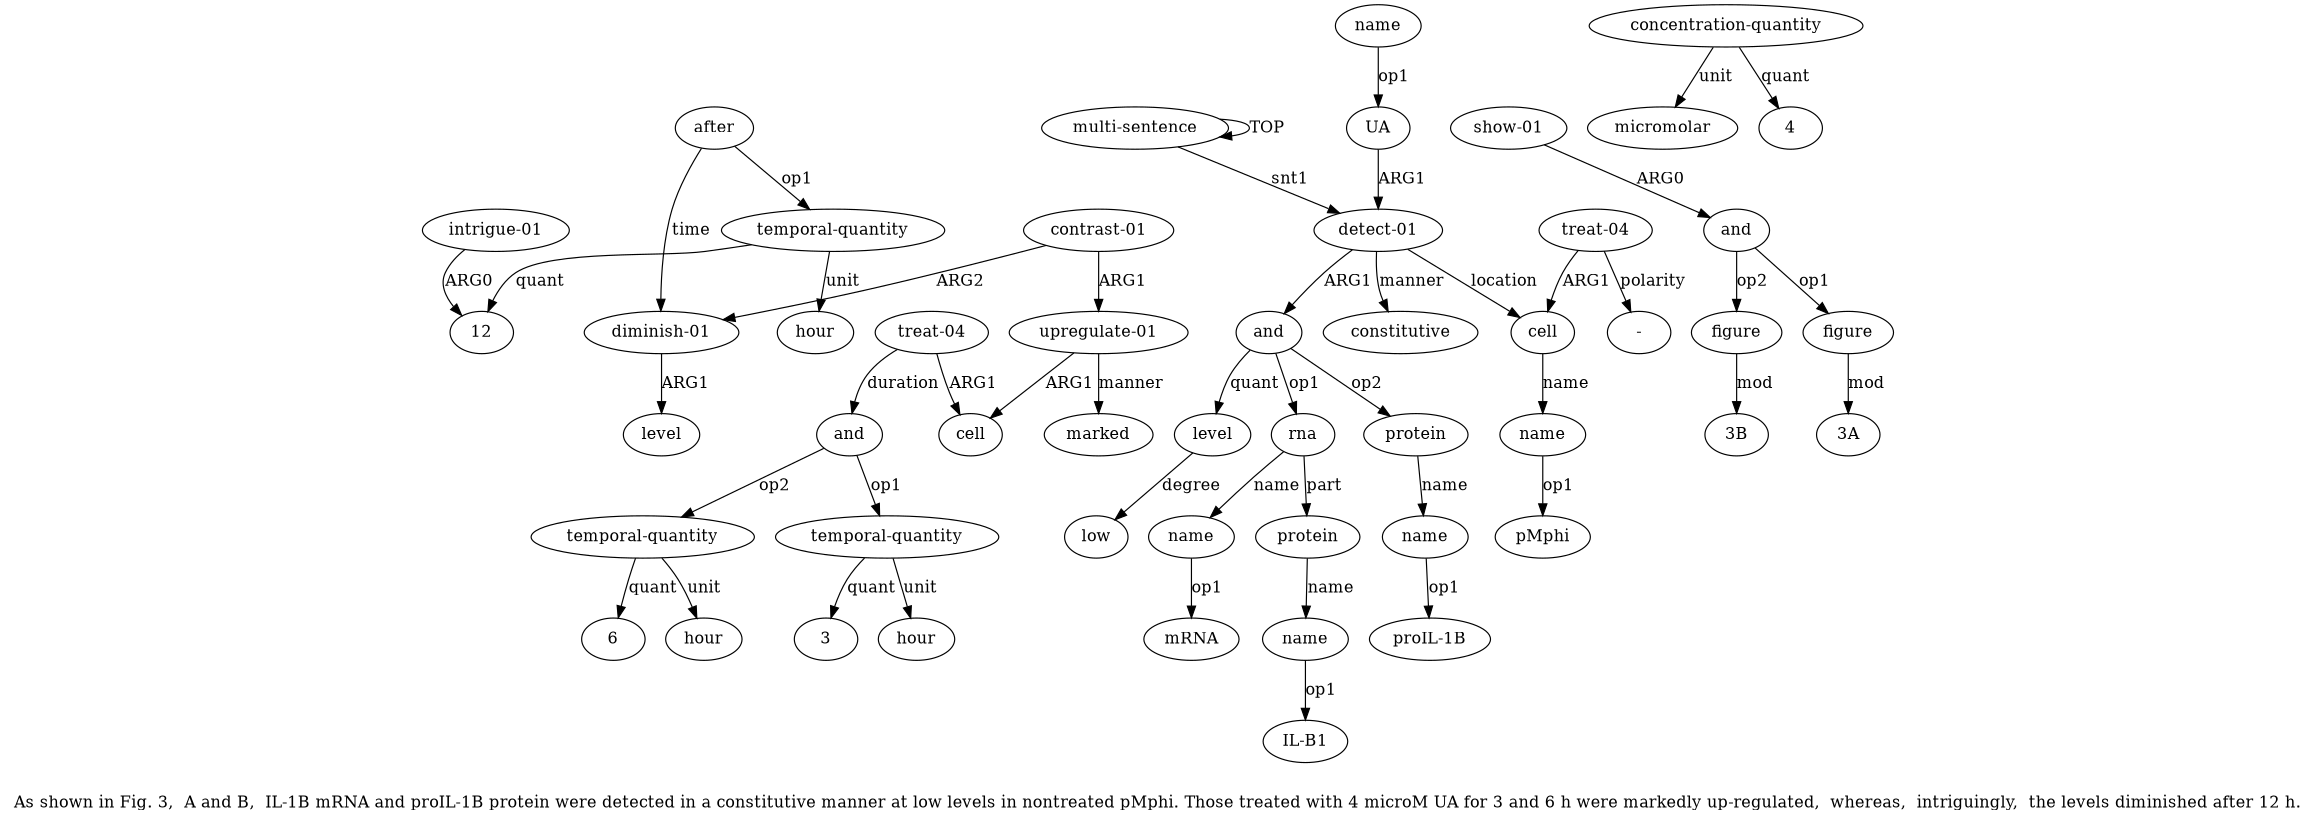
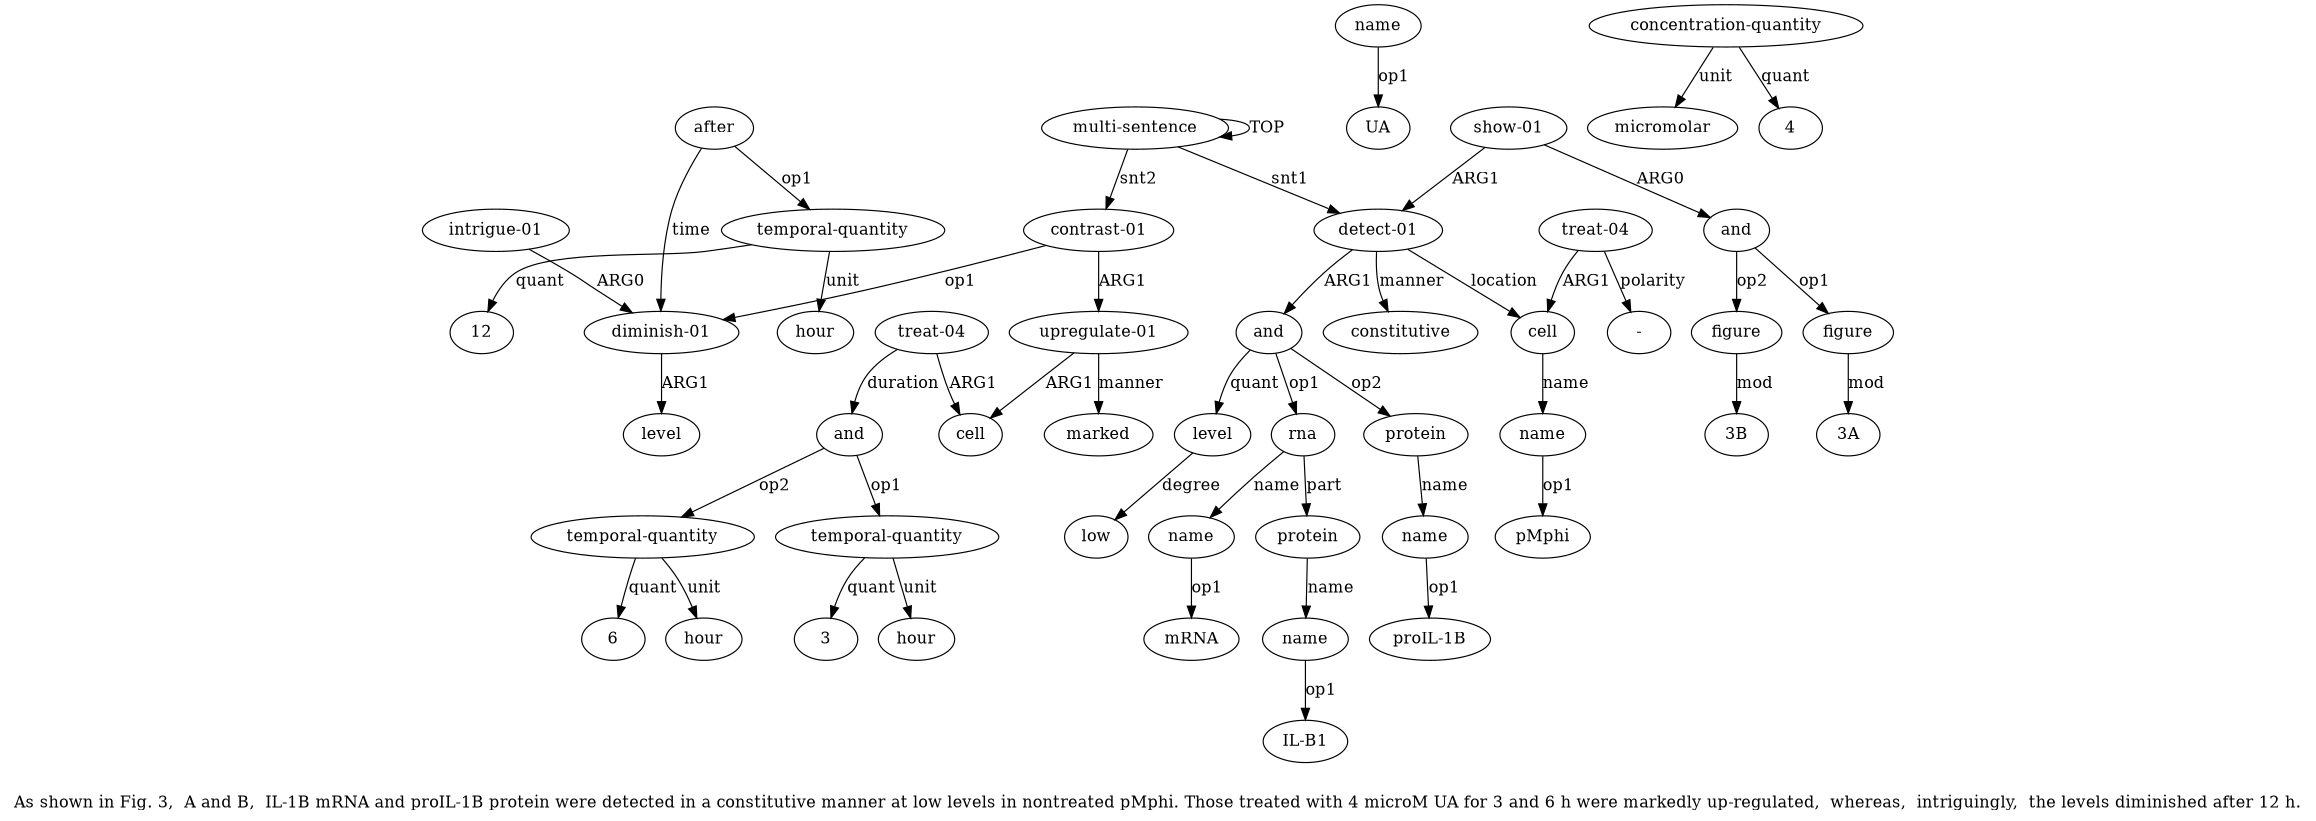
(1378, 173) -> (1448, 175)
none -> (1119, 174)
(444, 276) -> (576, 277)
(961, 281) -> (961, 281)
